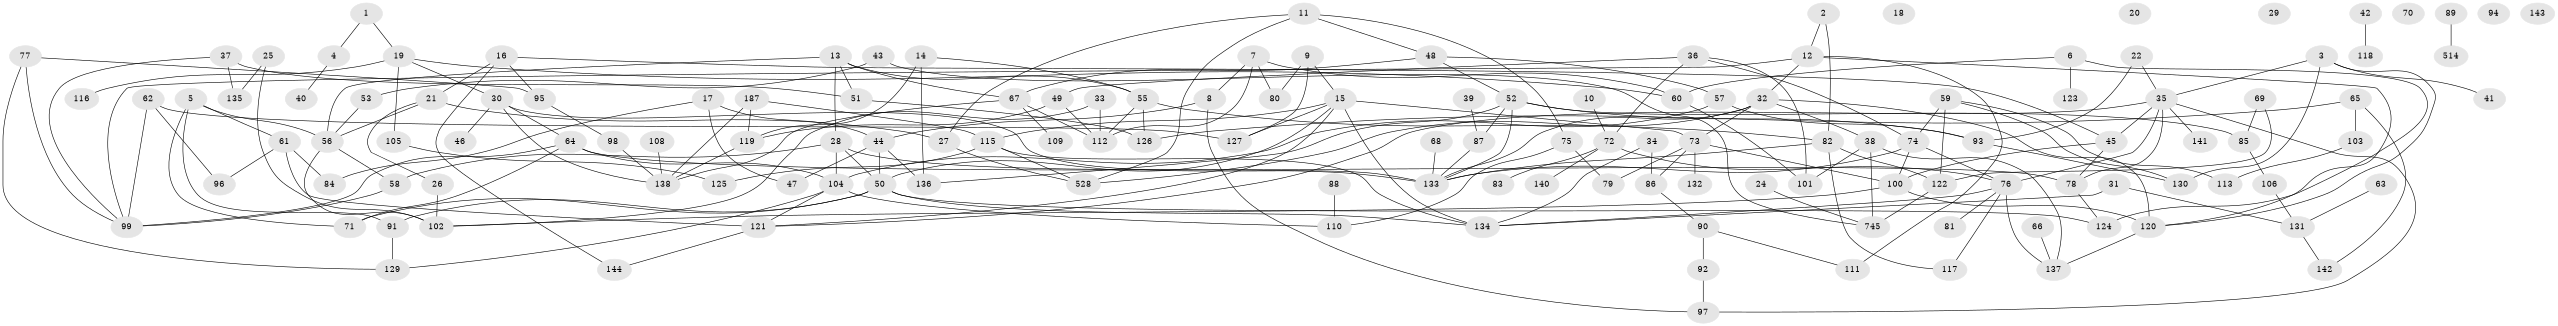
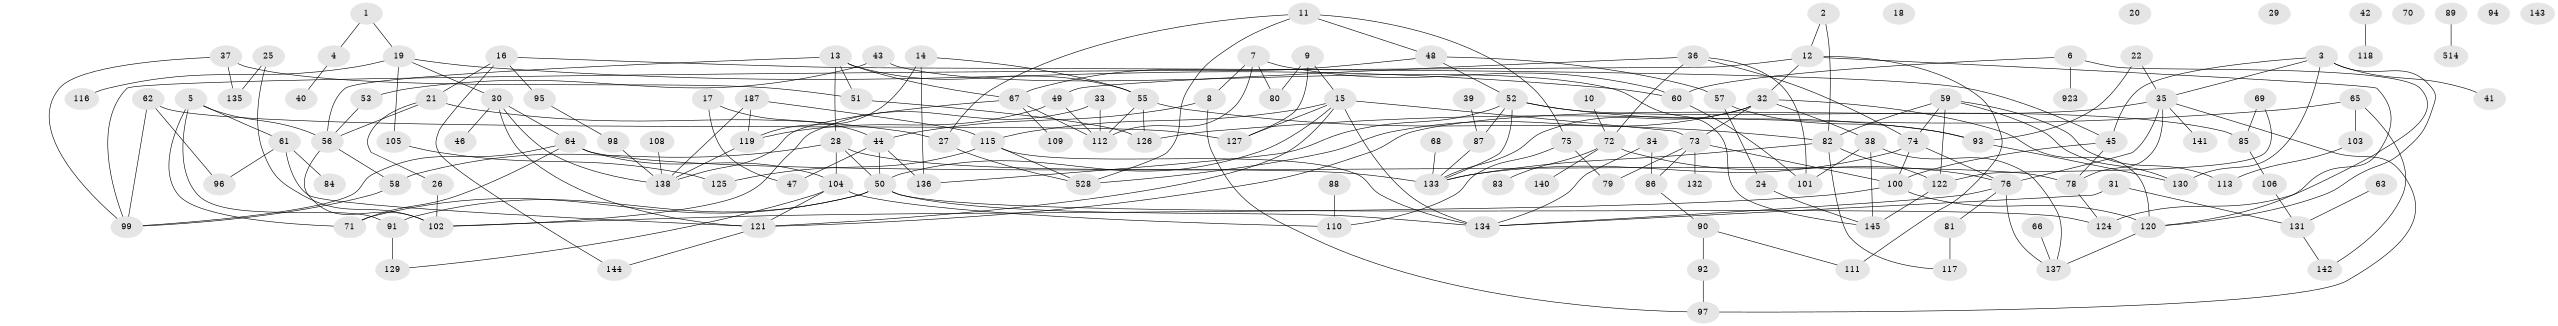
(26, 56) -> none
(2070, 99) -> (2070, 99)
none -> (1885, 118)
(2133, 123) -> (2229, 66)
(1299, 138) -> (1741, 142)
(518, 141) -> none
(1028, 149) -> (602, 199)
(1873, 227) -> (1873, 227)
(1978, 227) -> (1950, 249)
